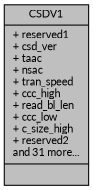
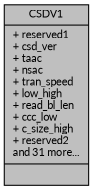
(37, 94) -> (37, 94)
